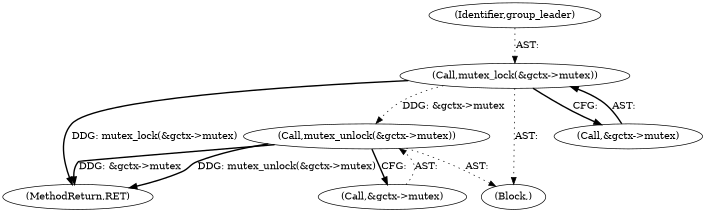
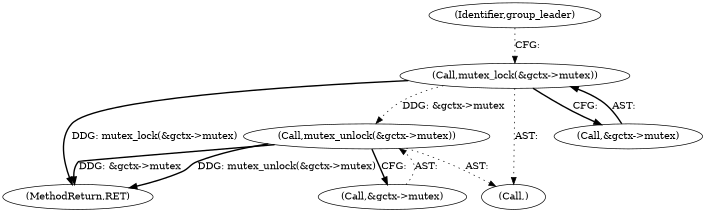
(529, 46) -> (529, 46)
(514, 197) -> (514, 197)
